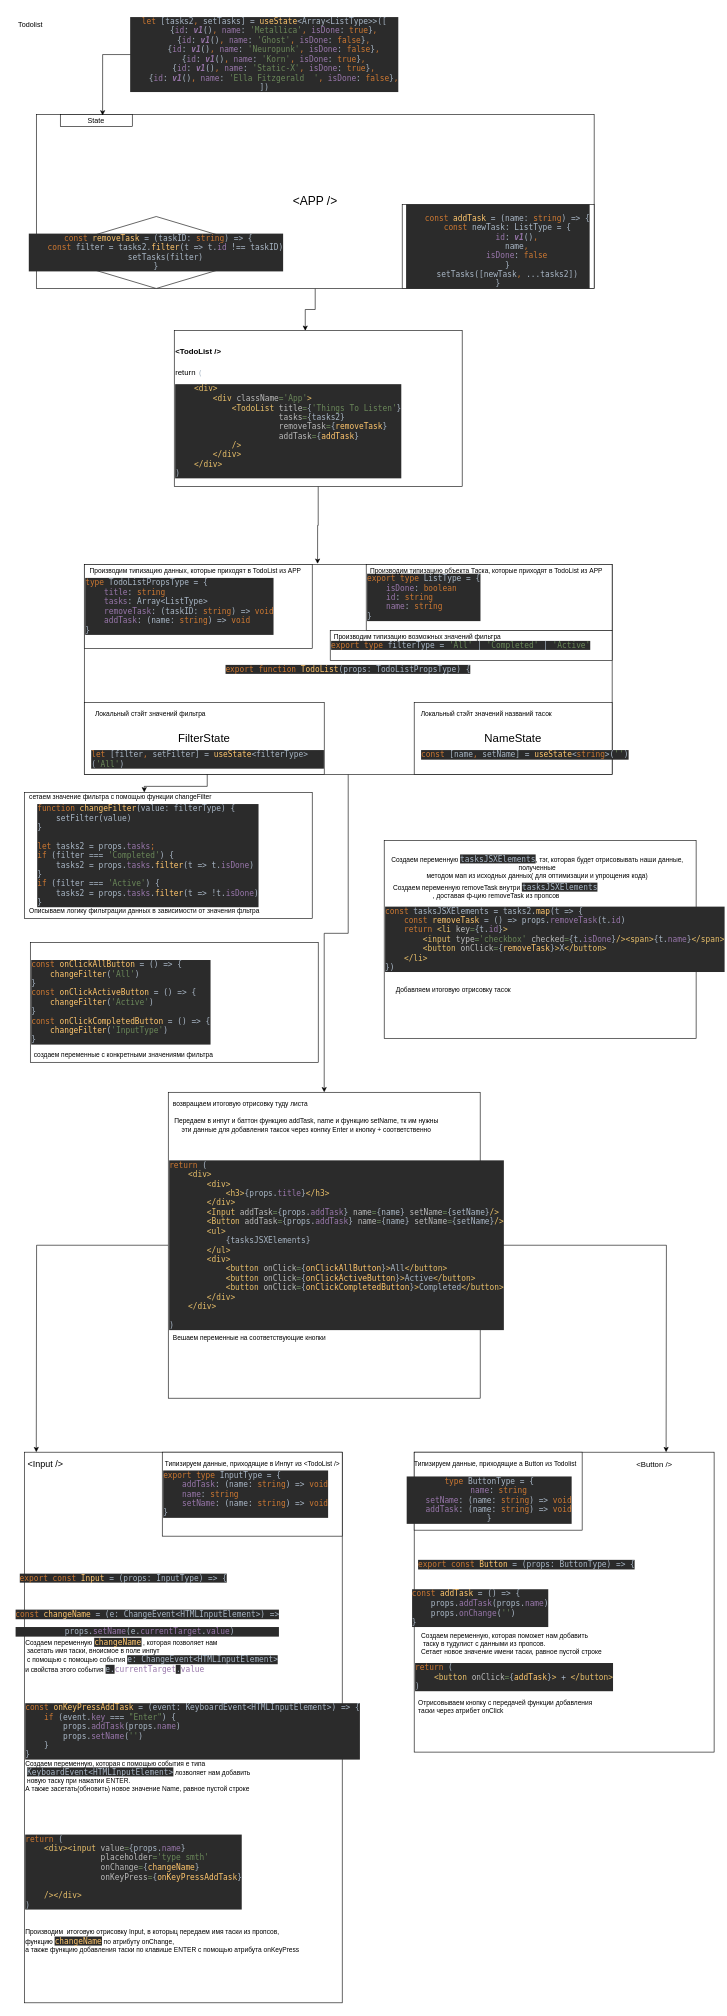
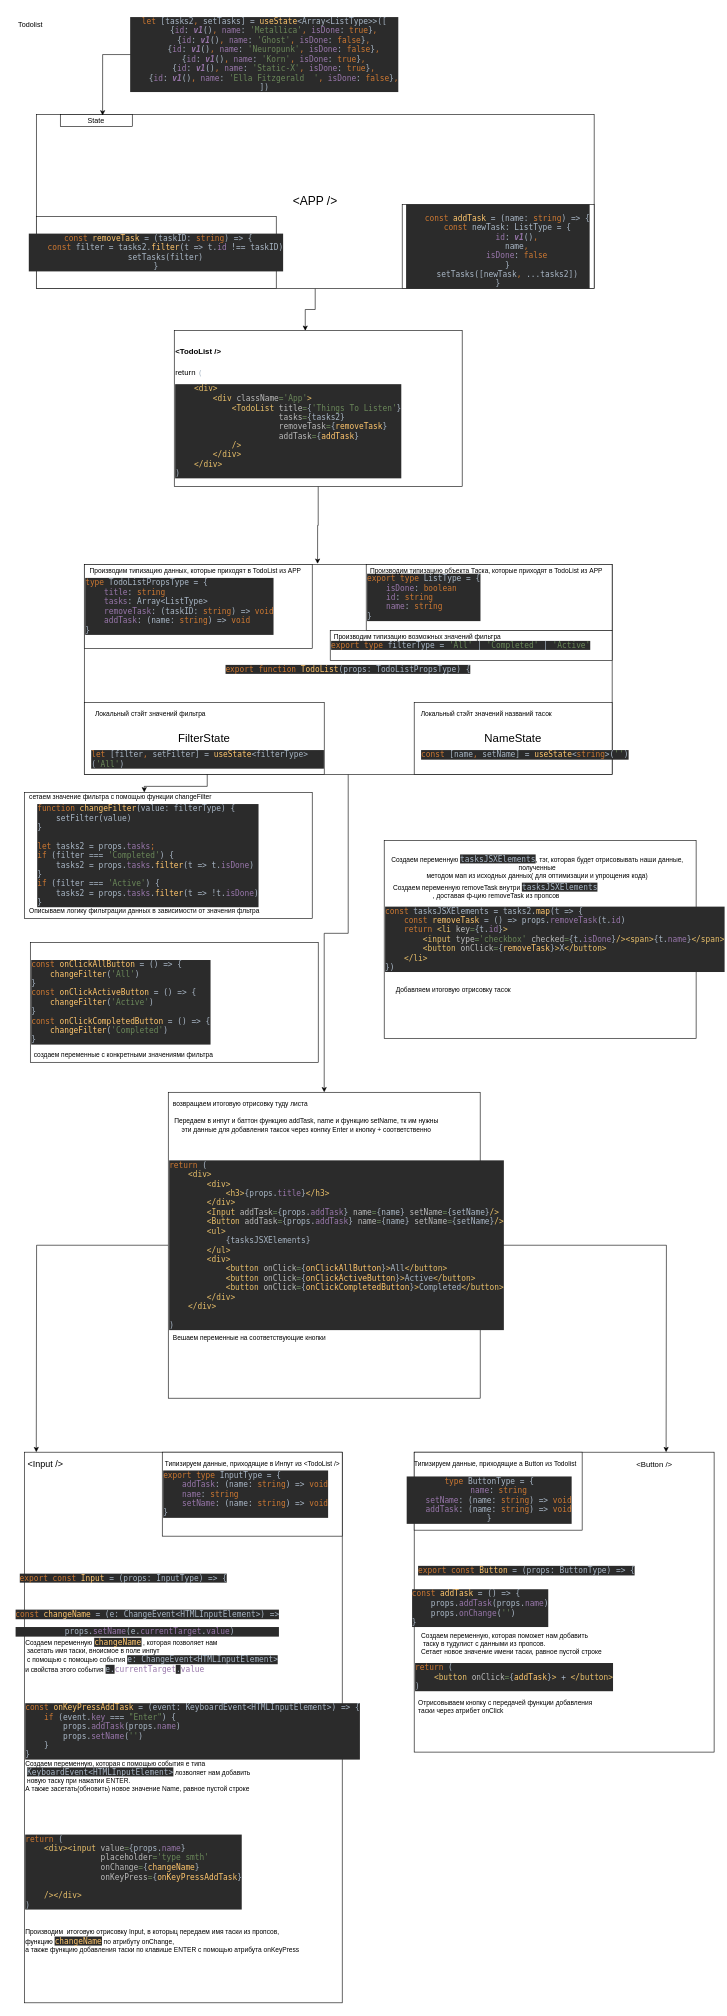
(156, 252) -> (156, 252)
(141, 1002) -> (141, 1002)
(525, 1563) -> (525, 1569)
